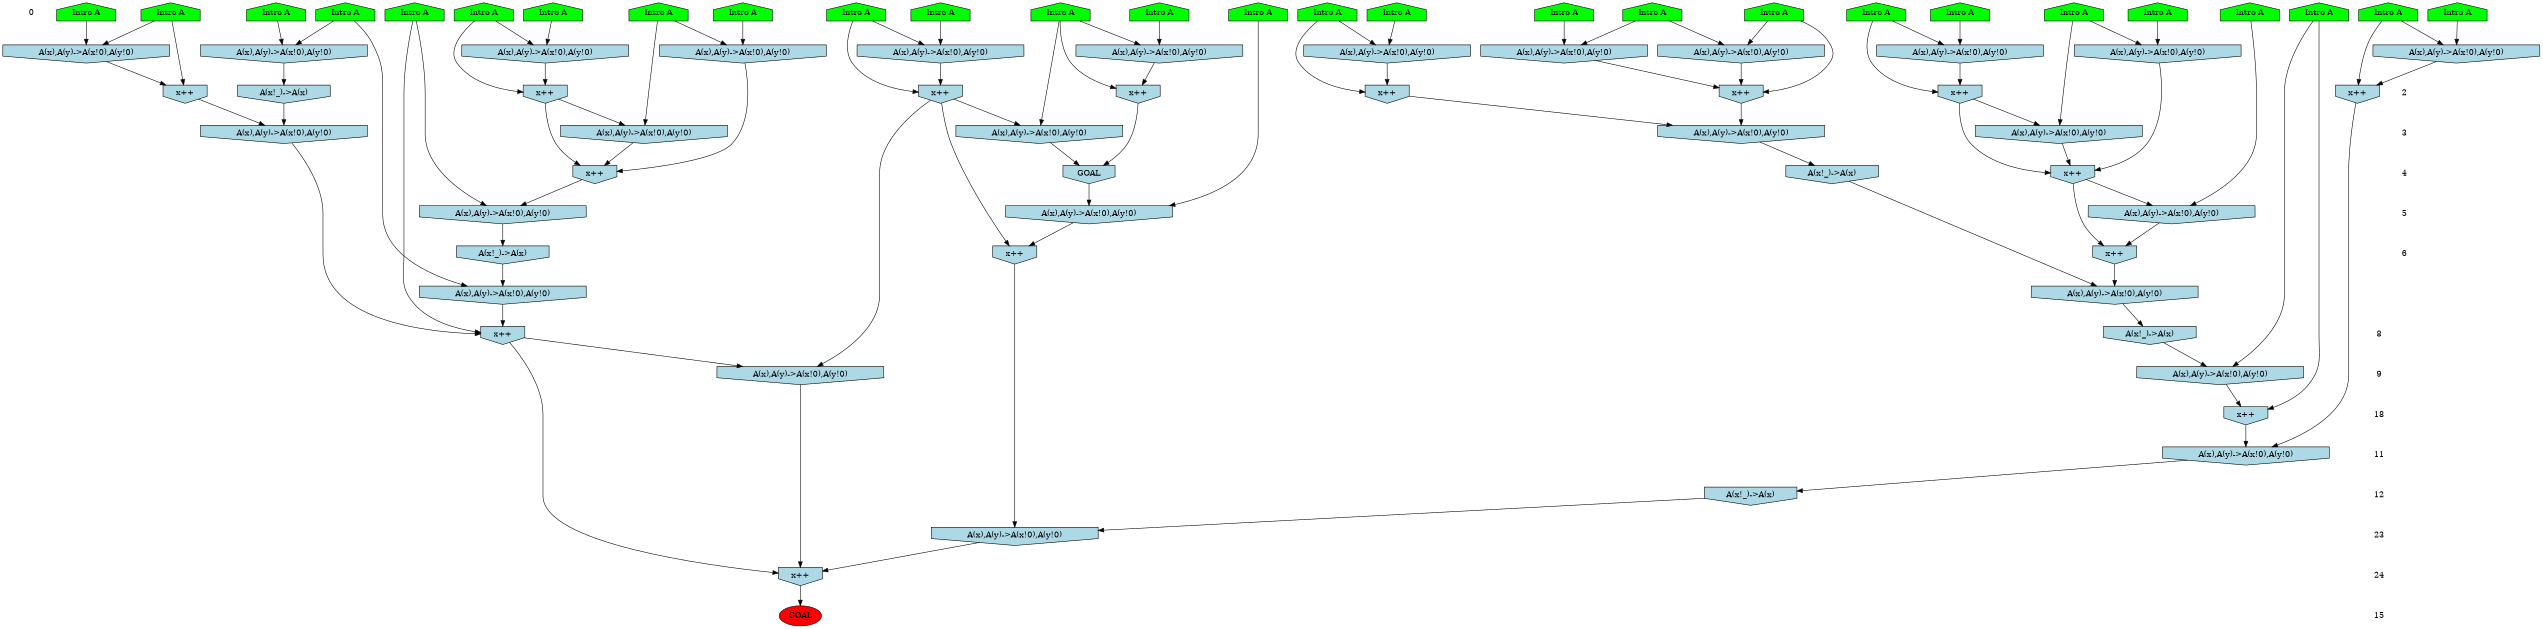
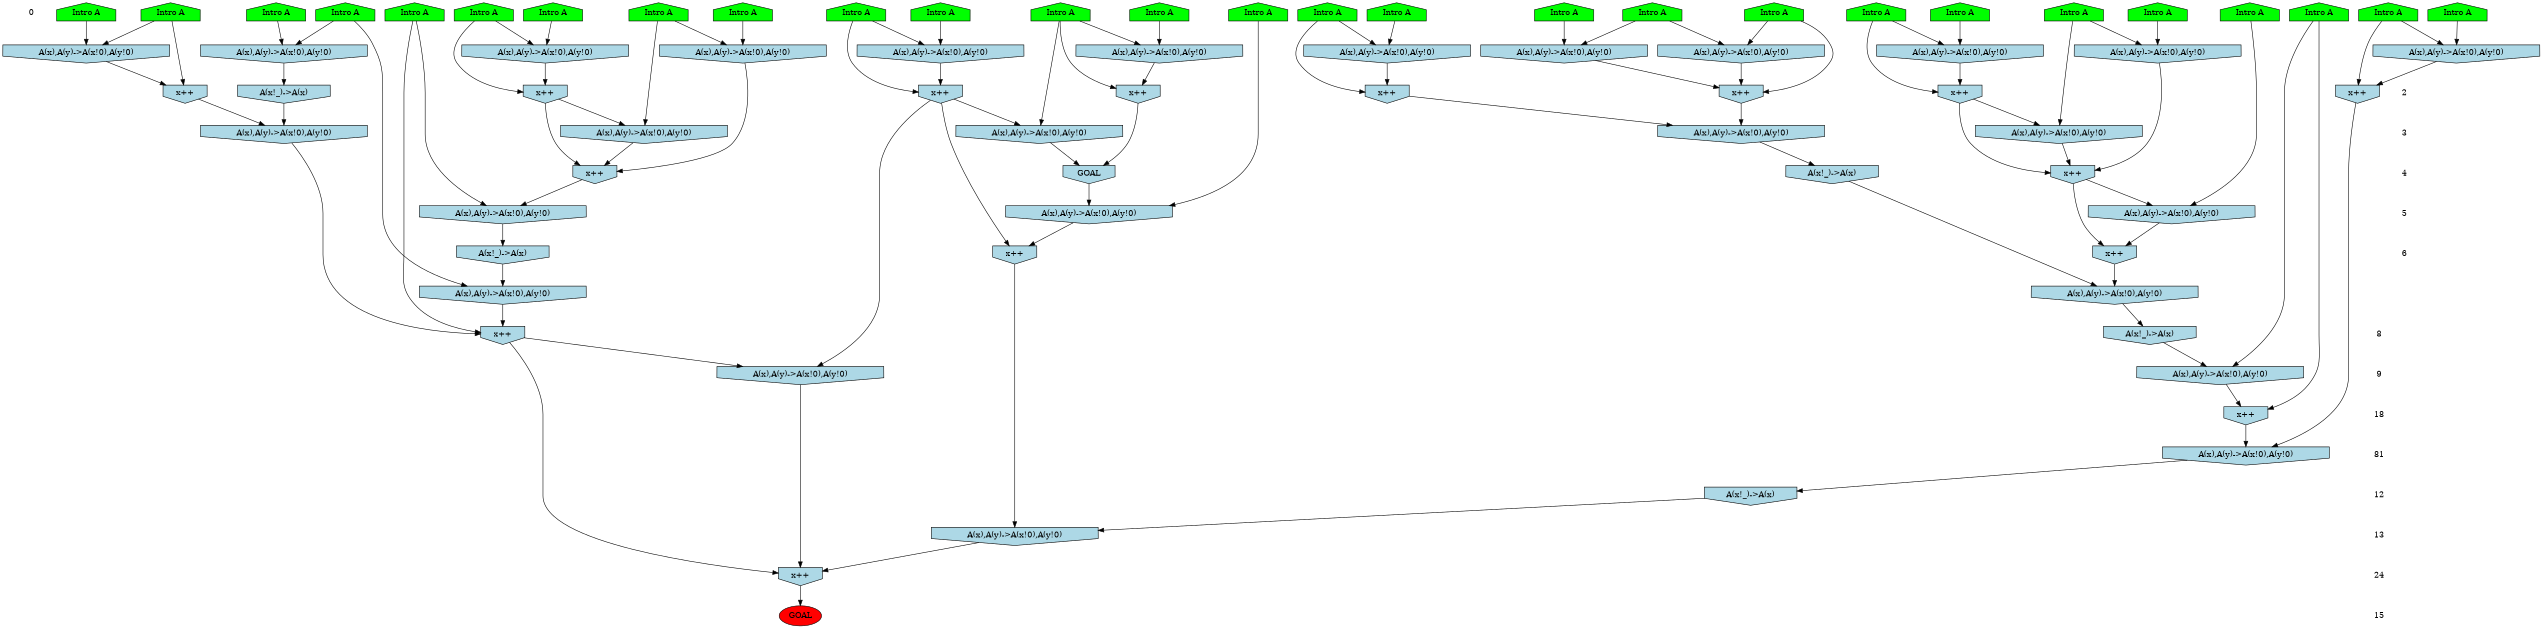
(2379, 455) -> (2379, 455)
(2379, 535) -> (2379, 535)
